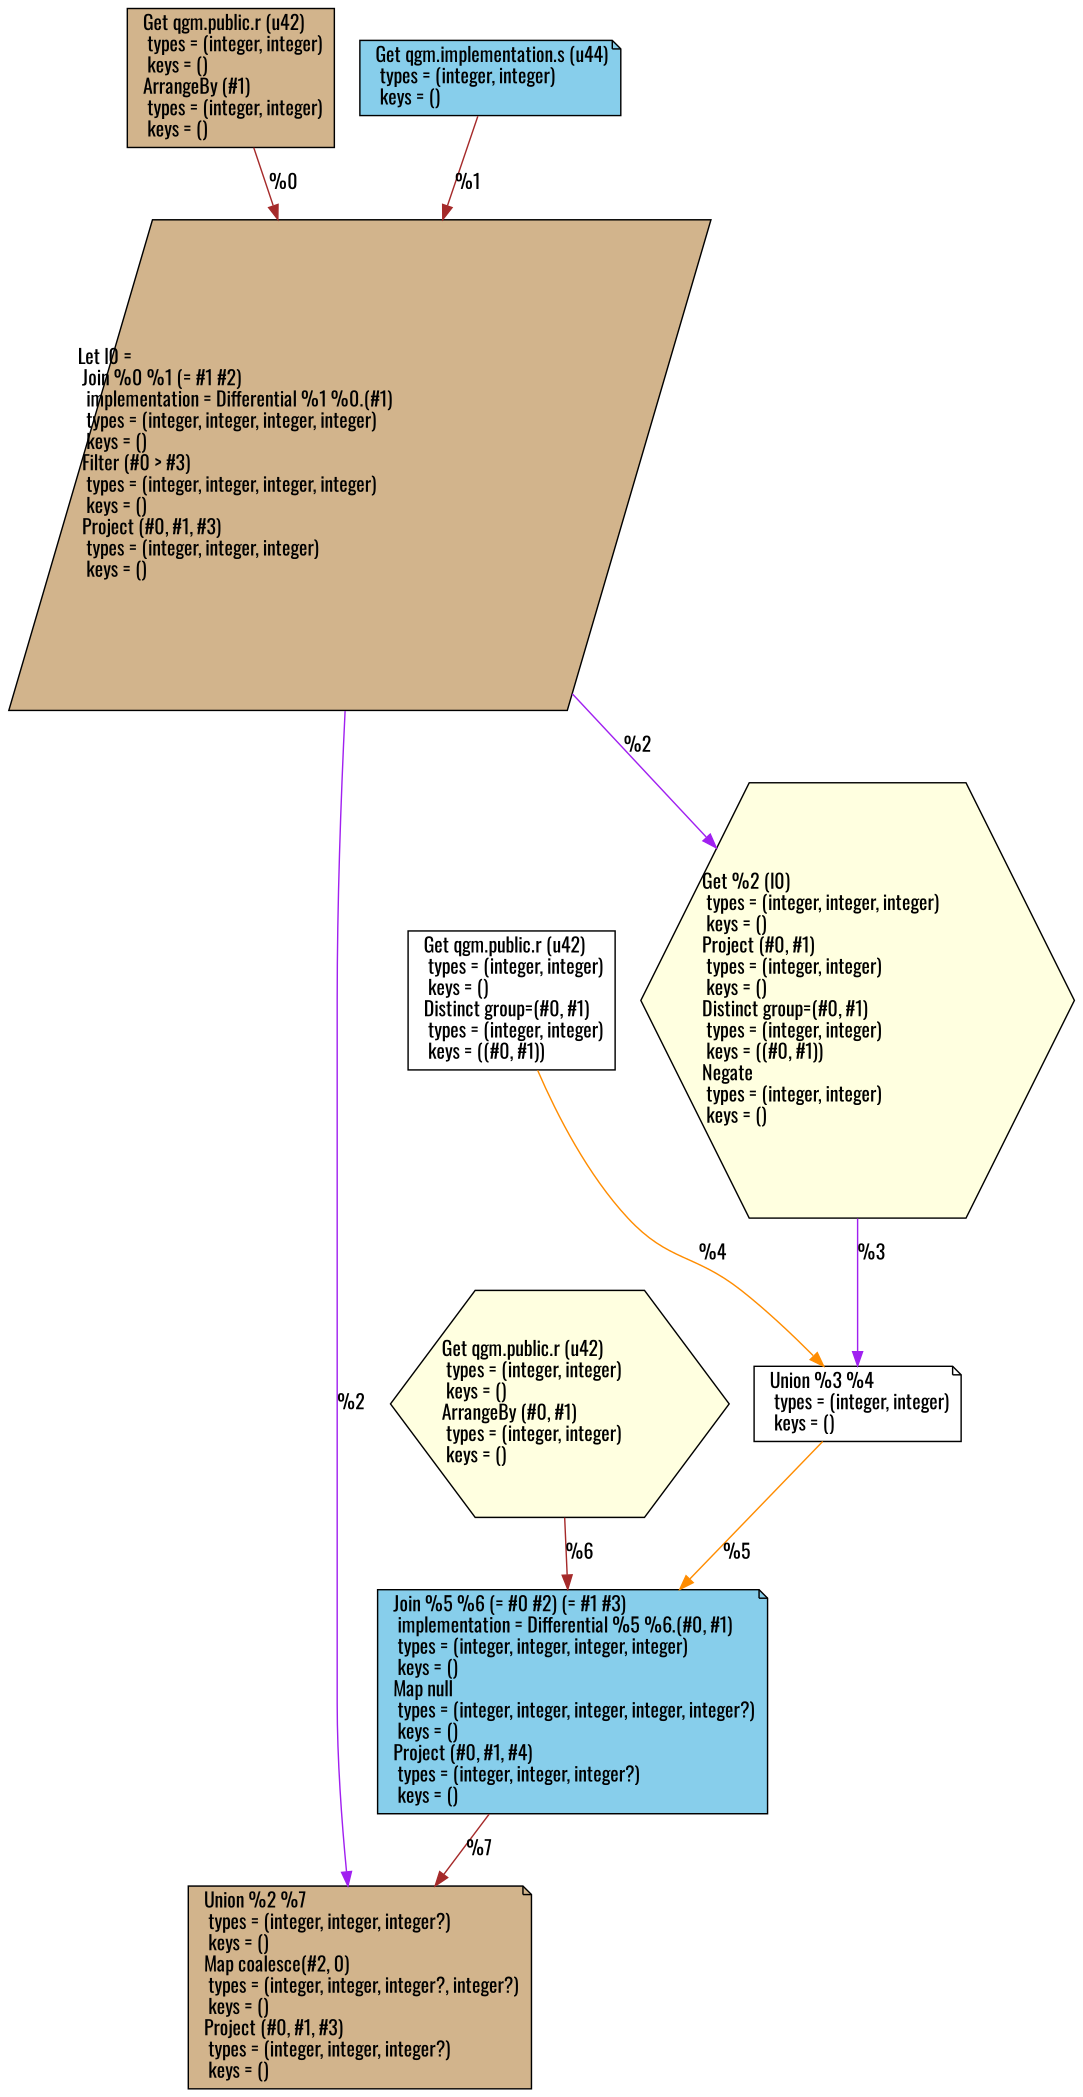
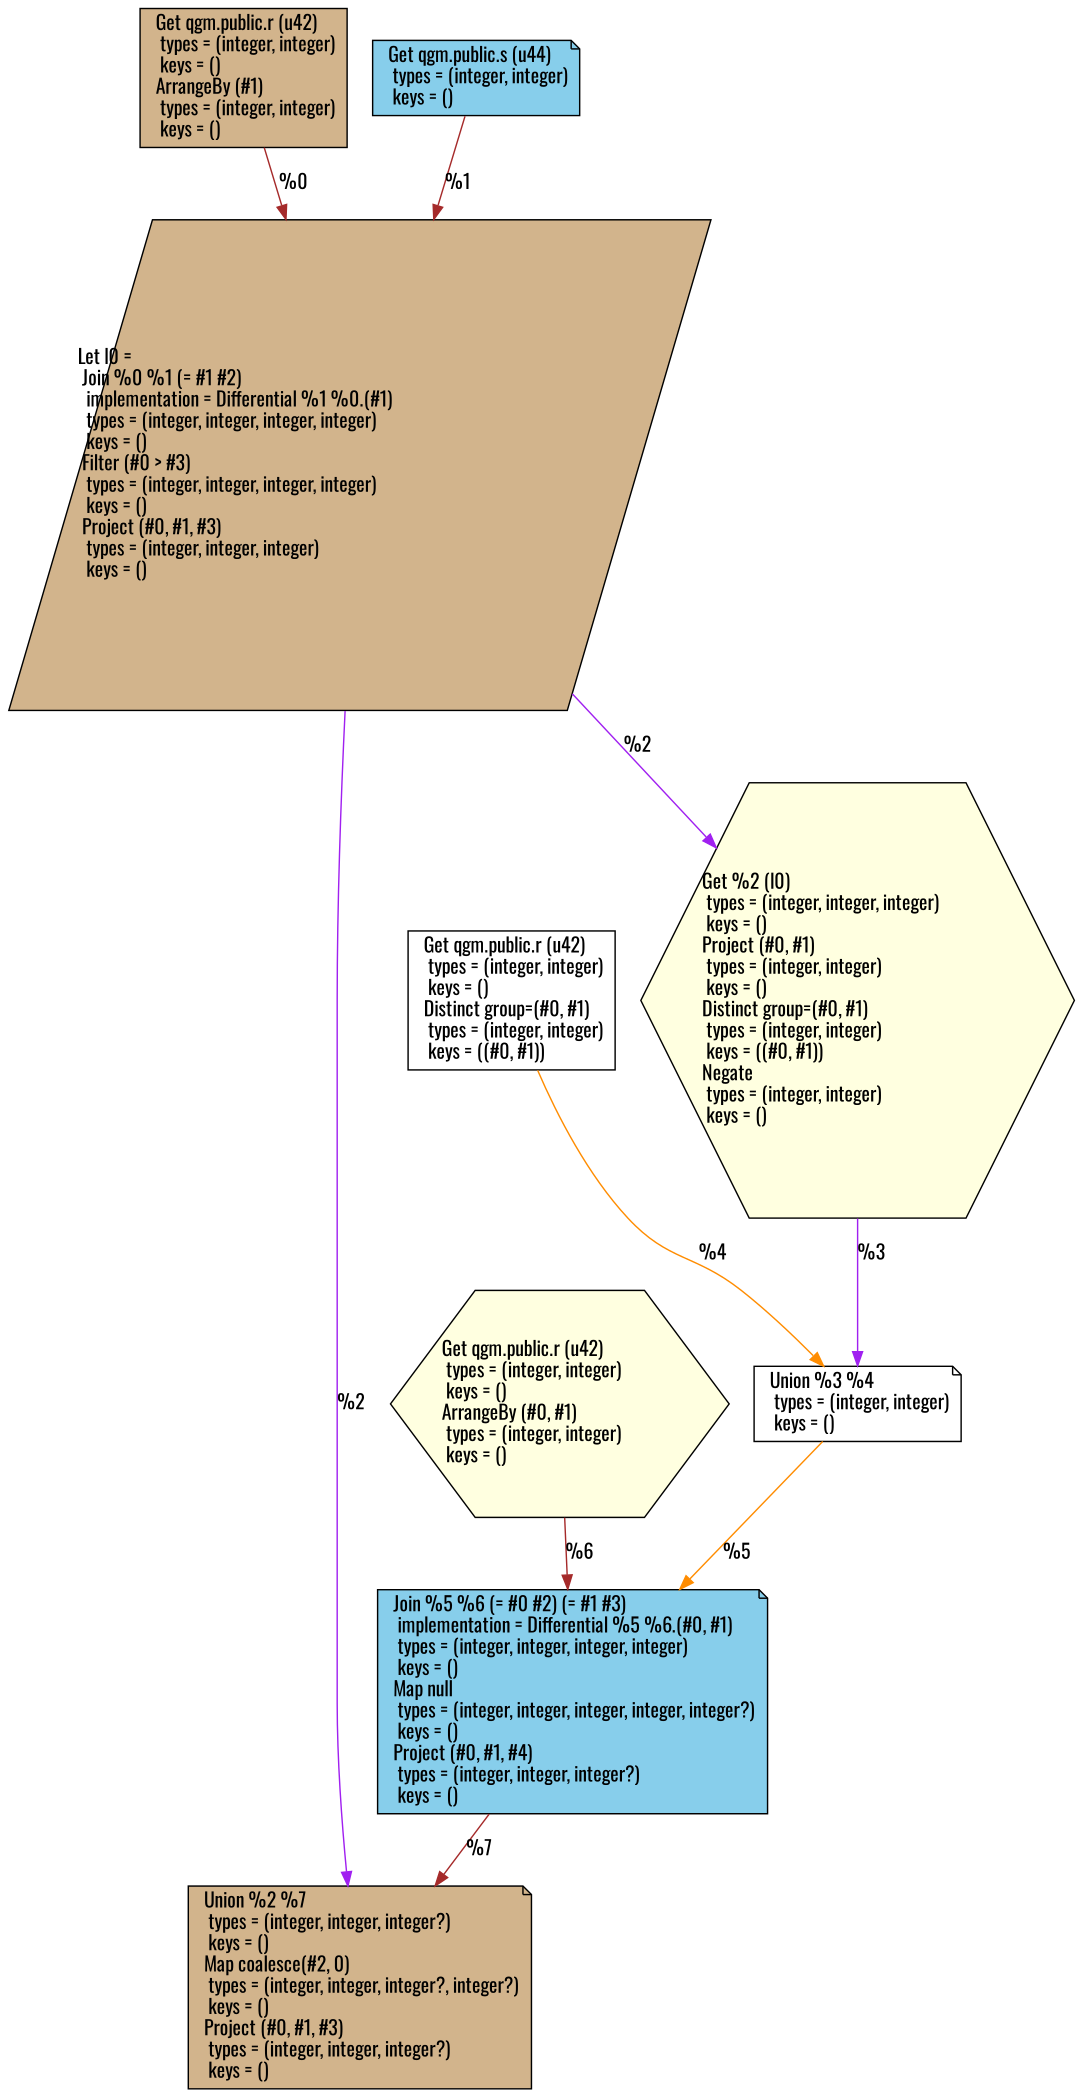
(490, 78) -> (476, 78)
